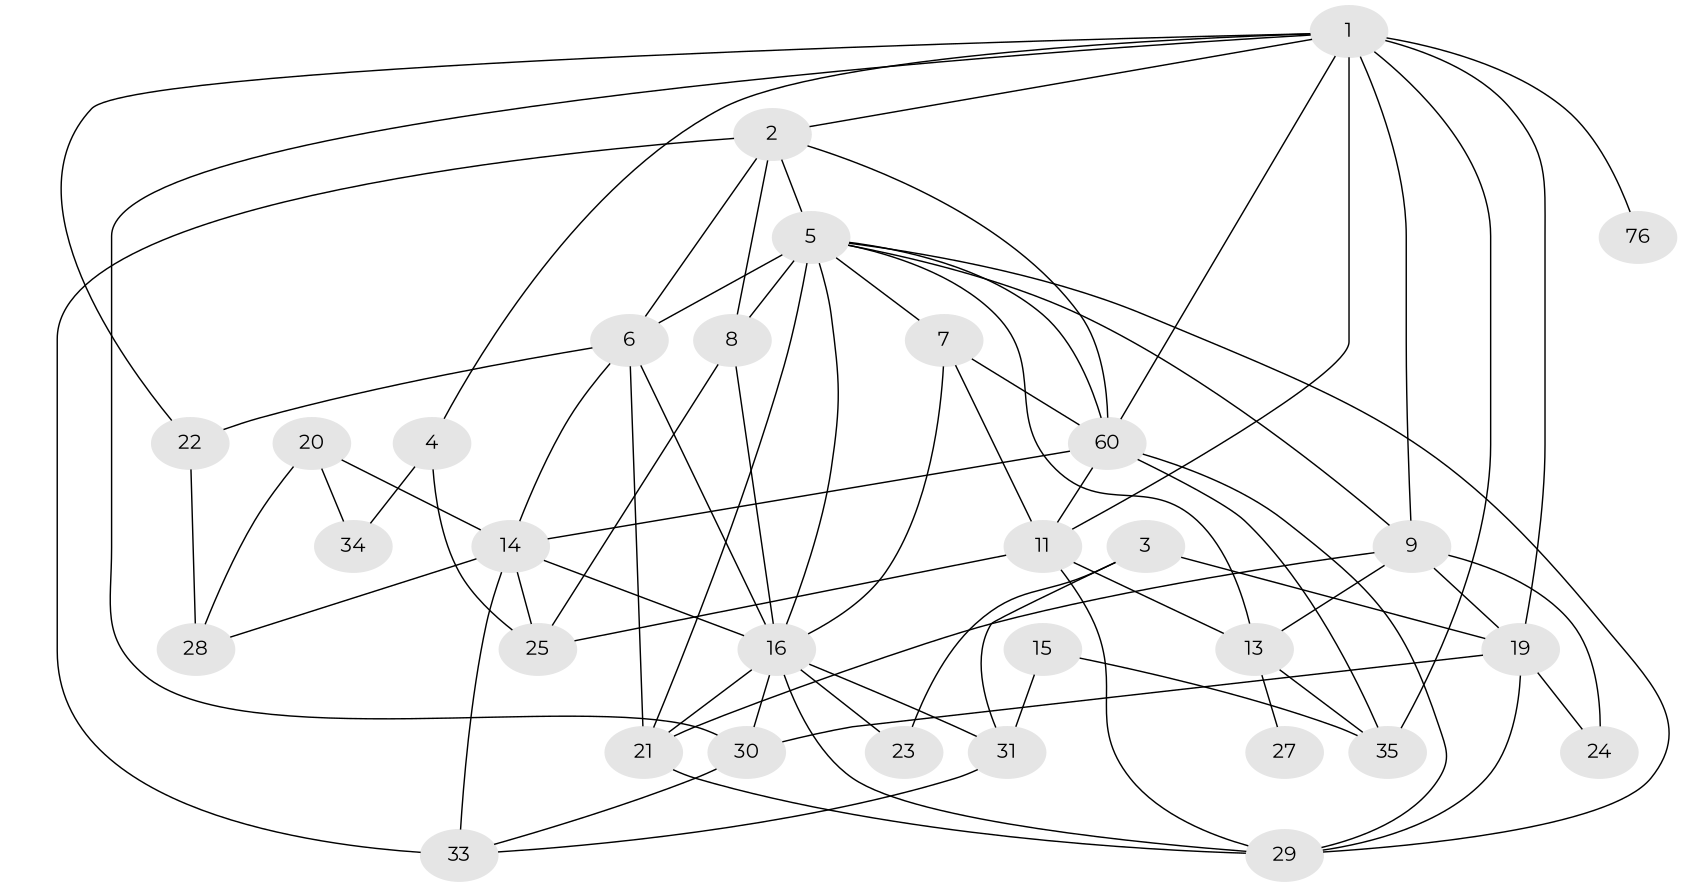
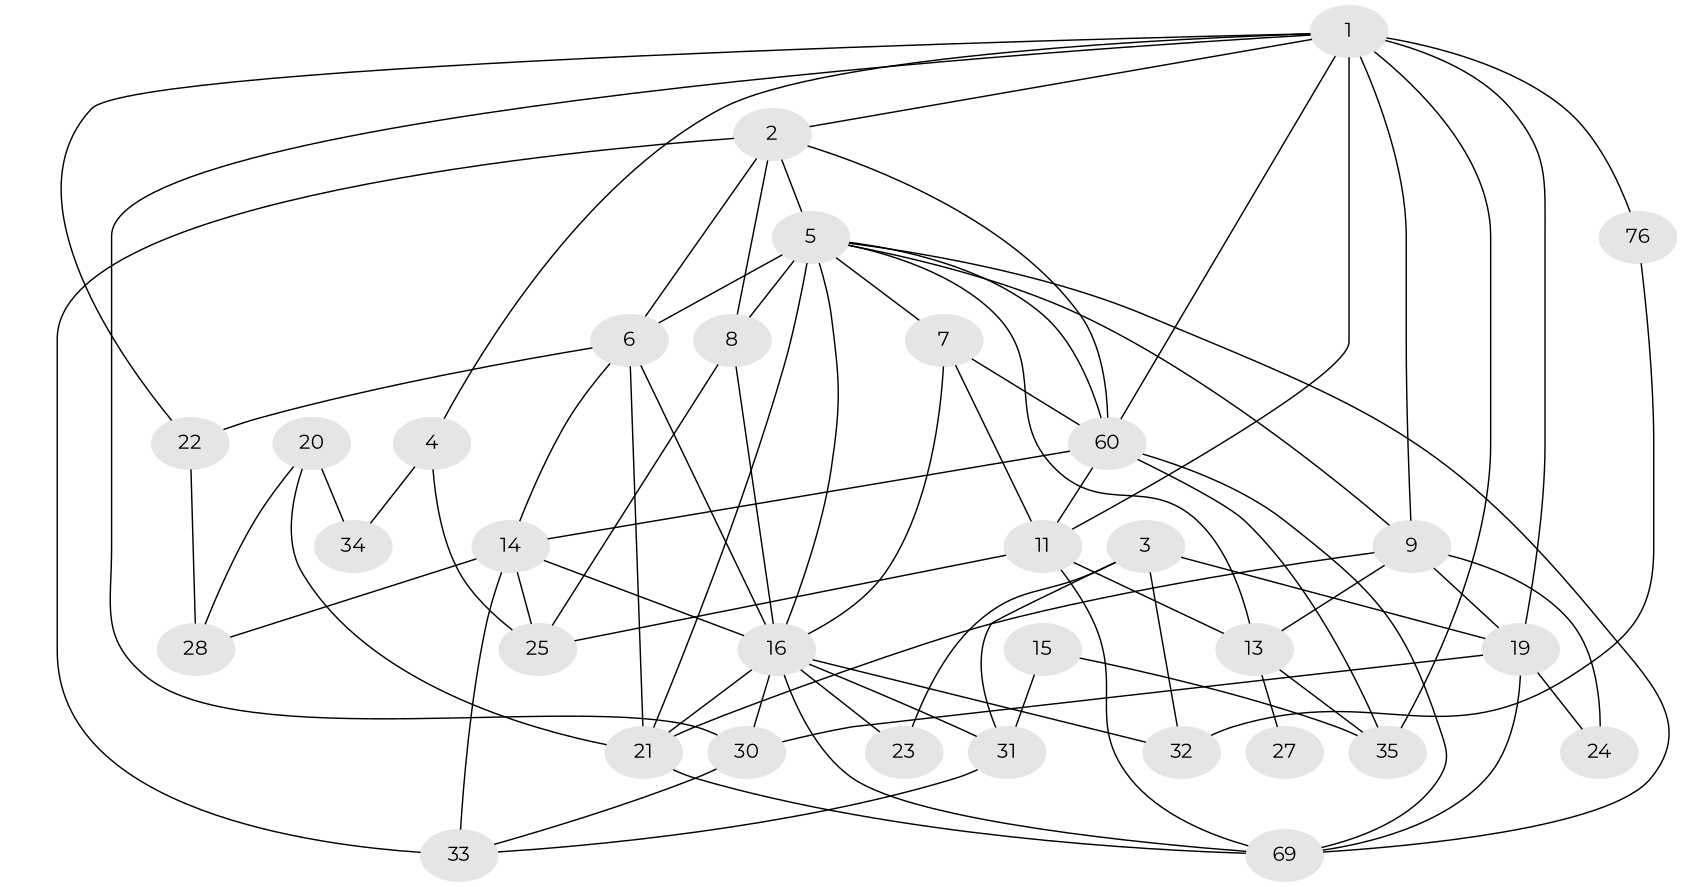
(411, 495) -> (391, 661)
none -> (1182, 752)
(1285, 855) -> (1285, 855)
